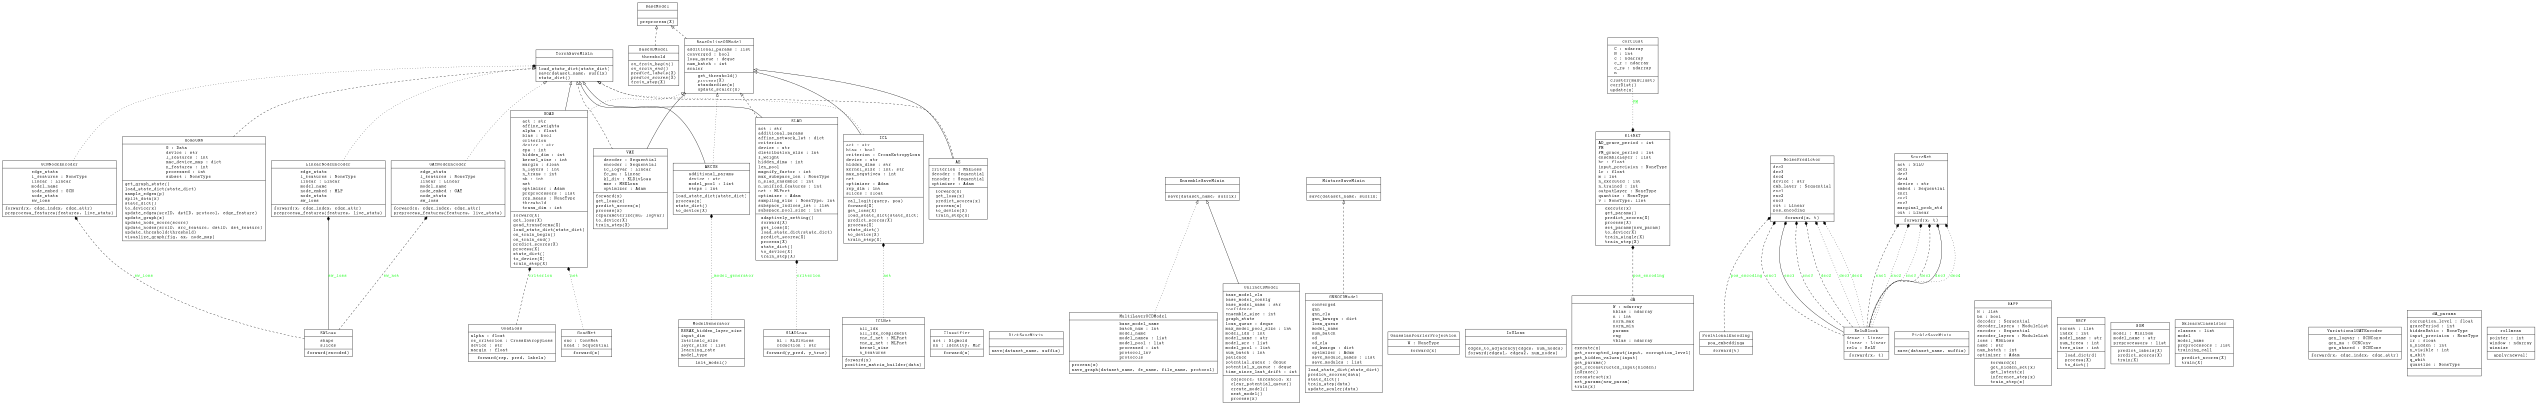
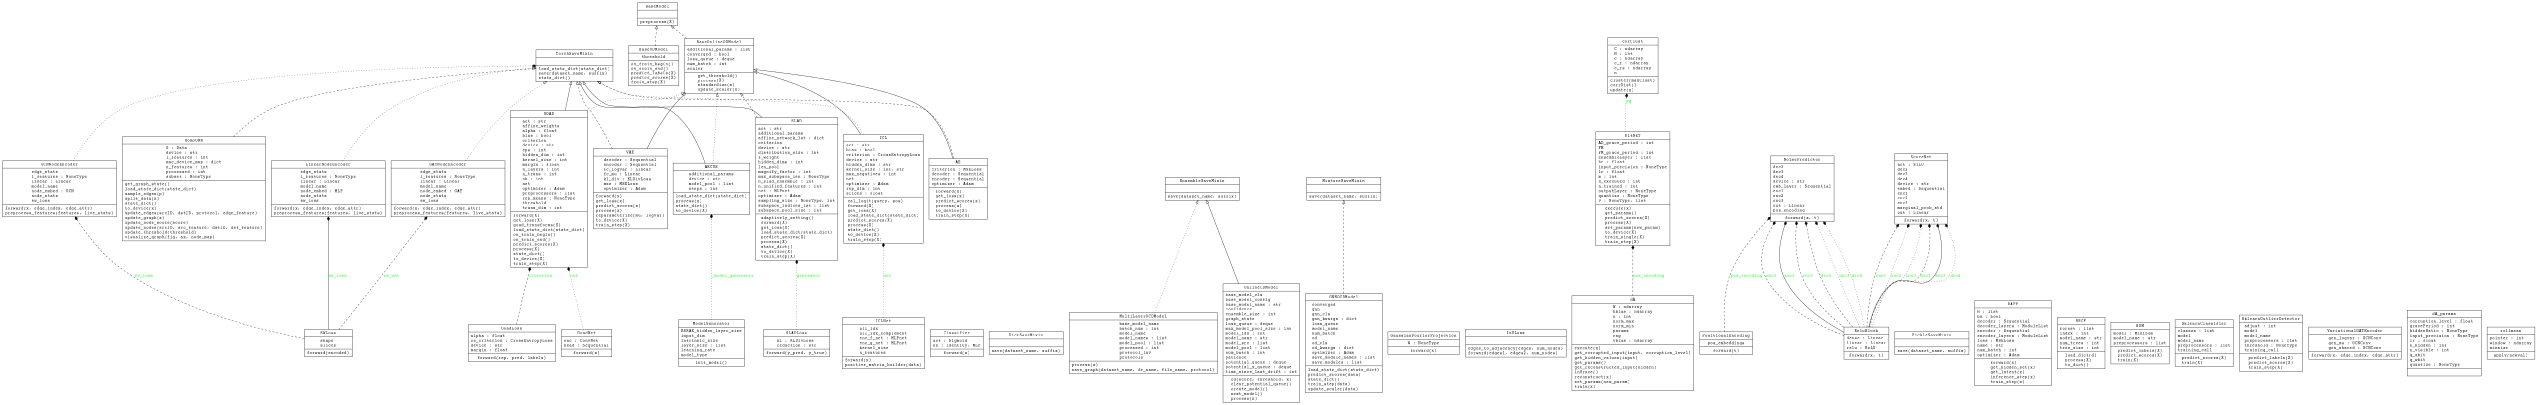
(1633, 111) -> (1625, 115)
(809, 276) -> (809, 276)
none -> (2271, 343)
